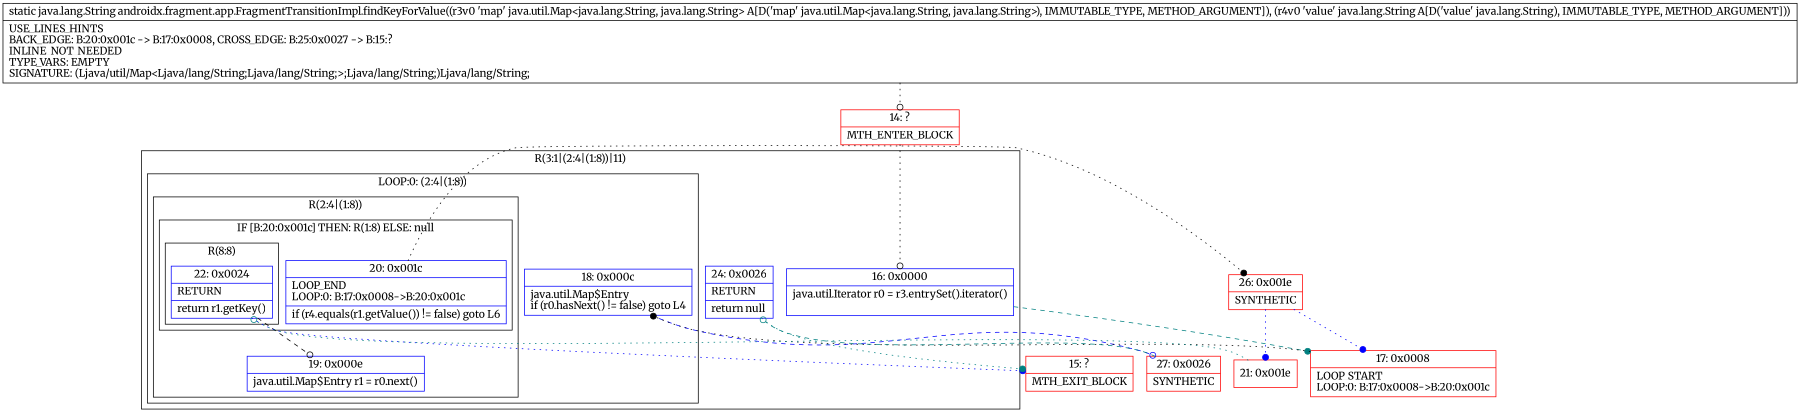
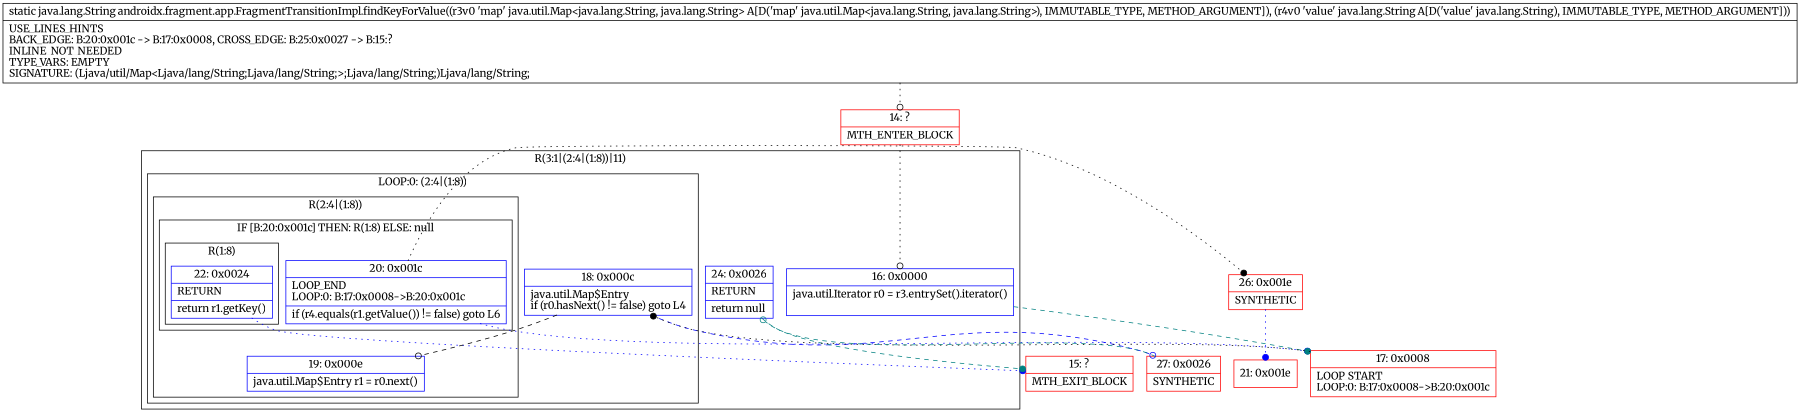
(222, 252) -> (222, 252)
(1327, 329) -> (726, 343)
(284, 336) -> (490, 338)
(728, 342) -> none
(888, 355) -> (888, 355)
